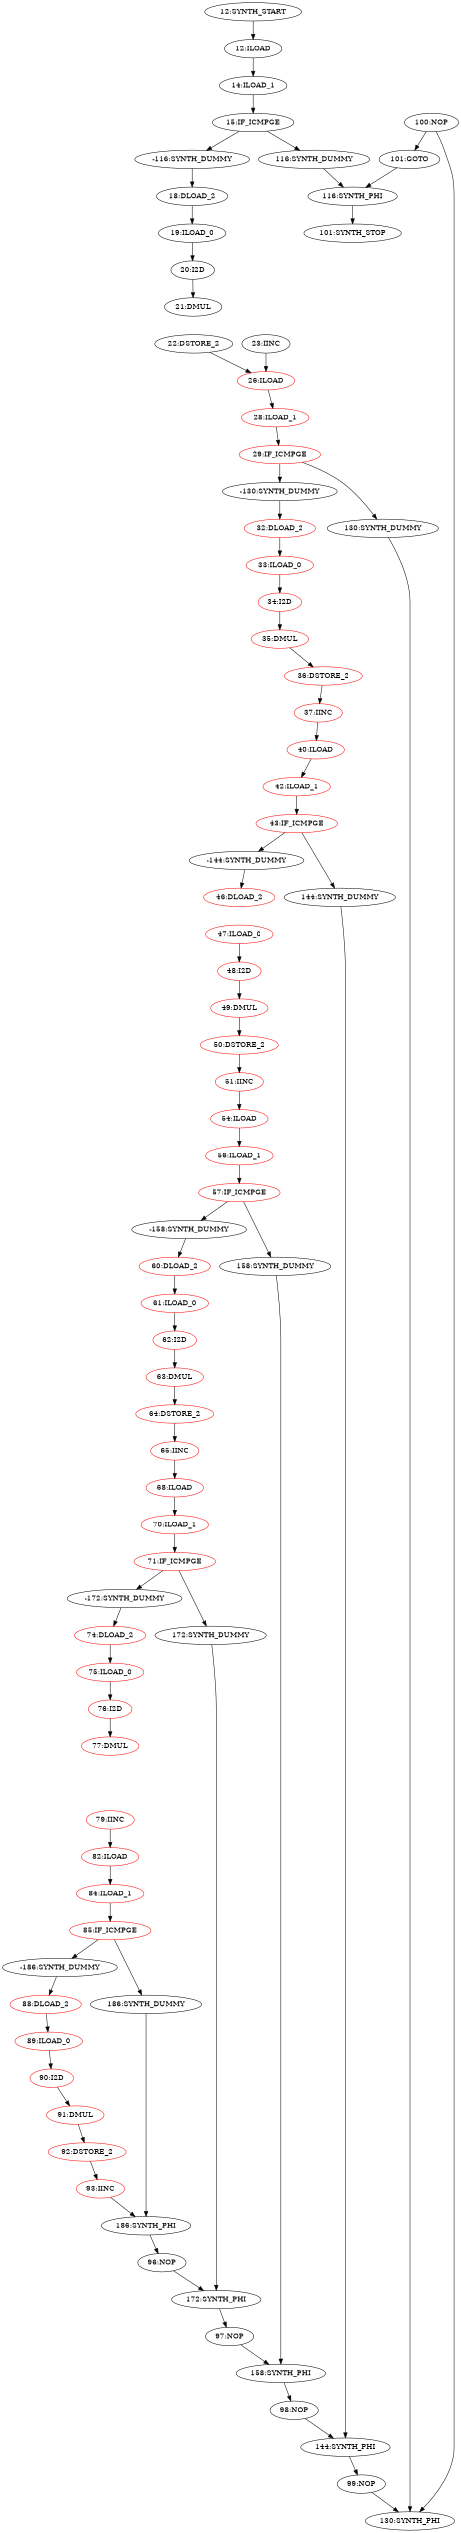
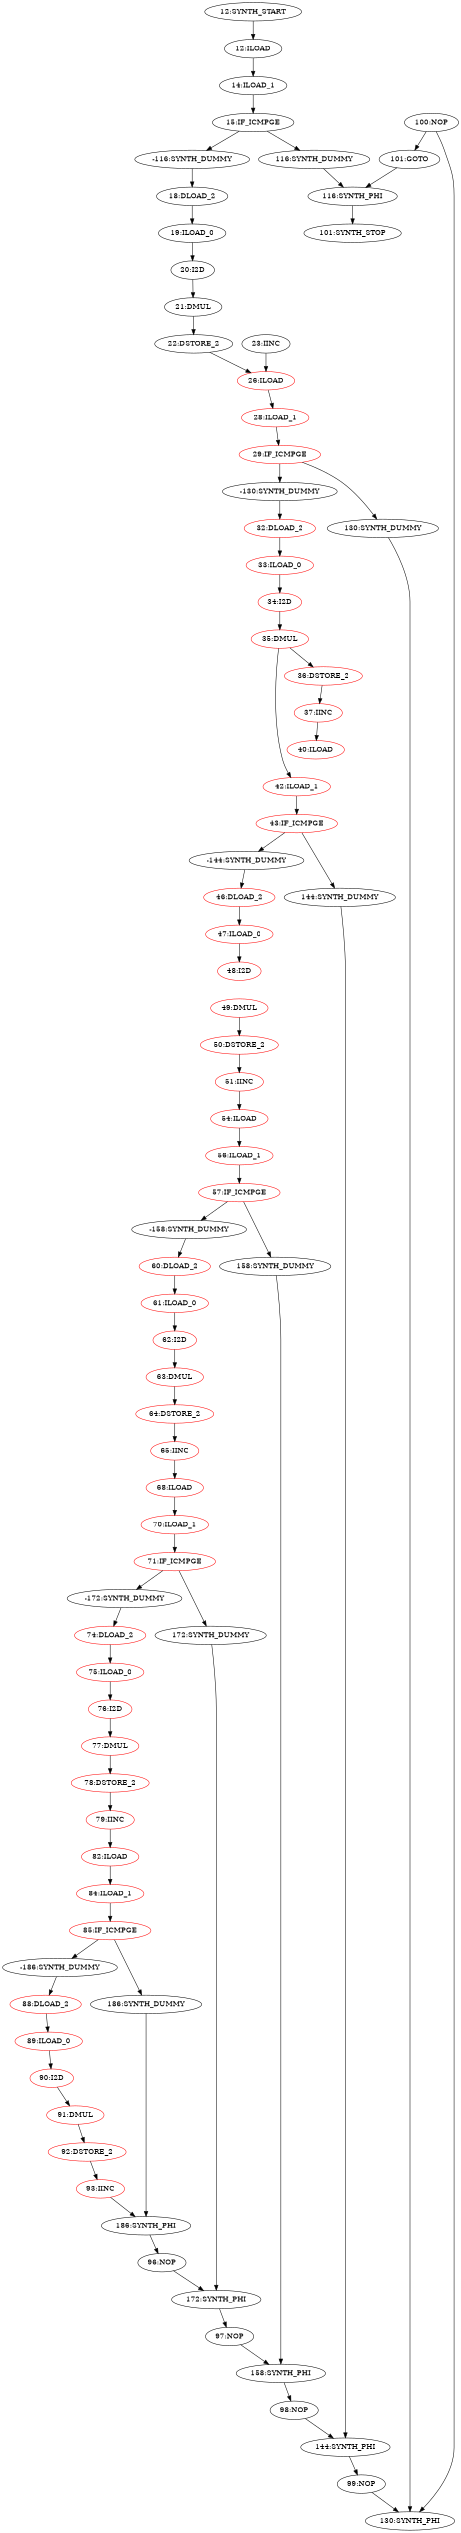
none -> (193, 323)
(307, 766) -> (276, 711)
none -> (239, 913)
(239, 987) -> none
none -> (110, 1783)
